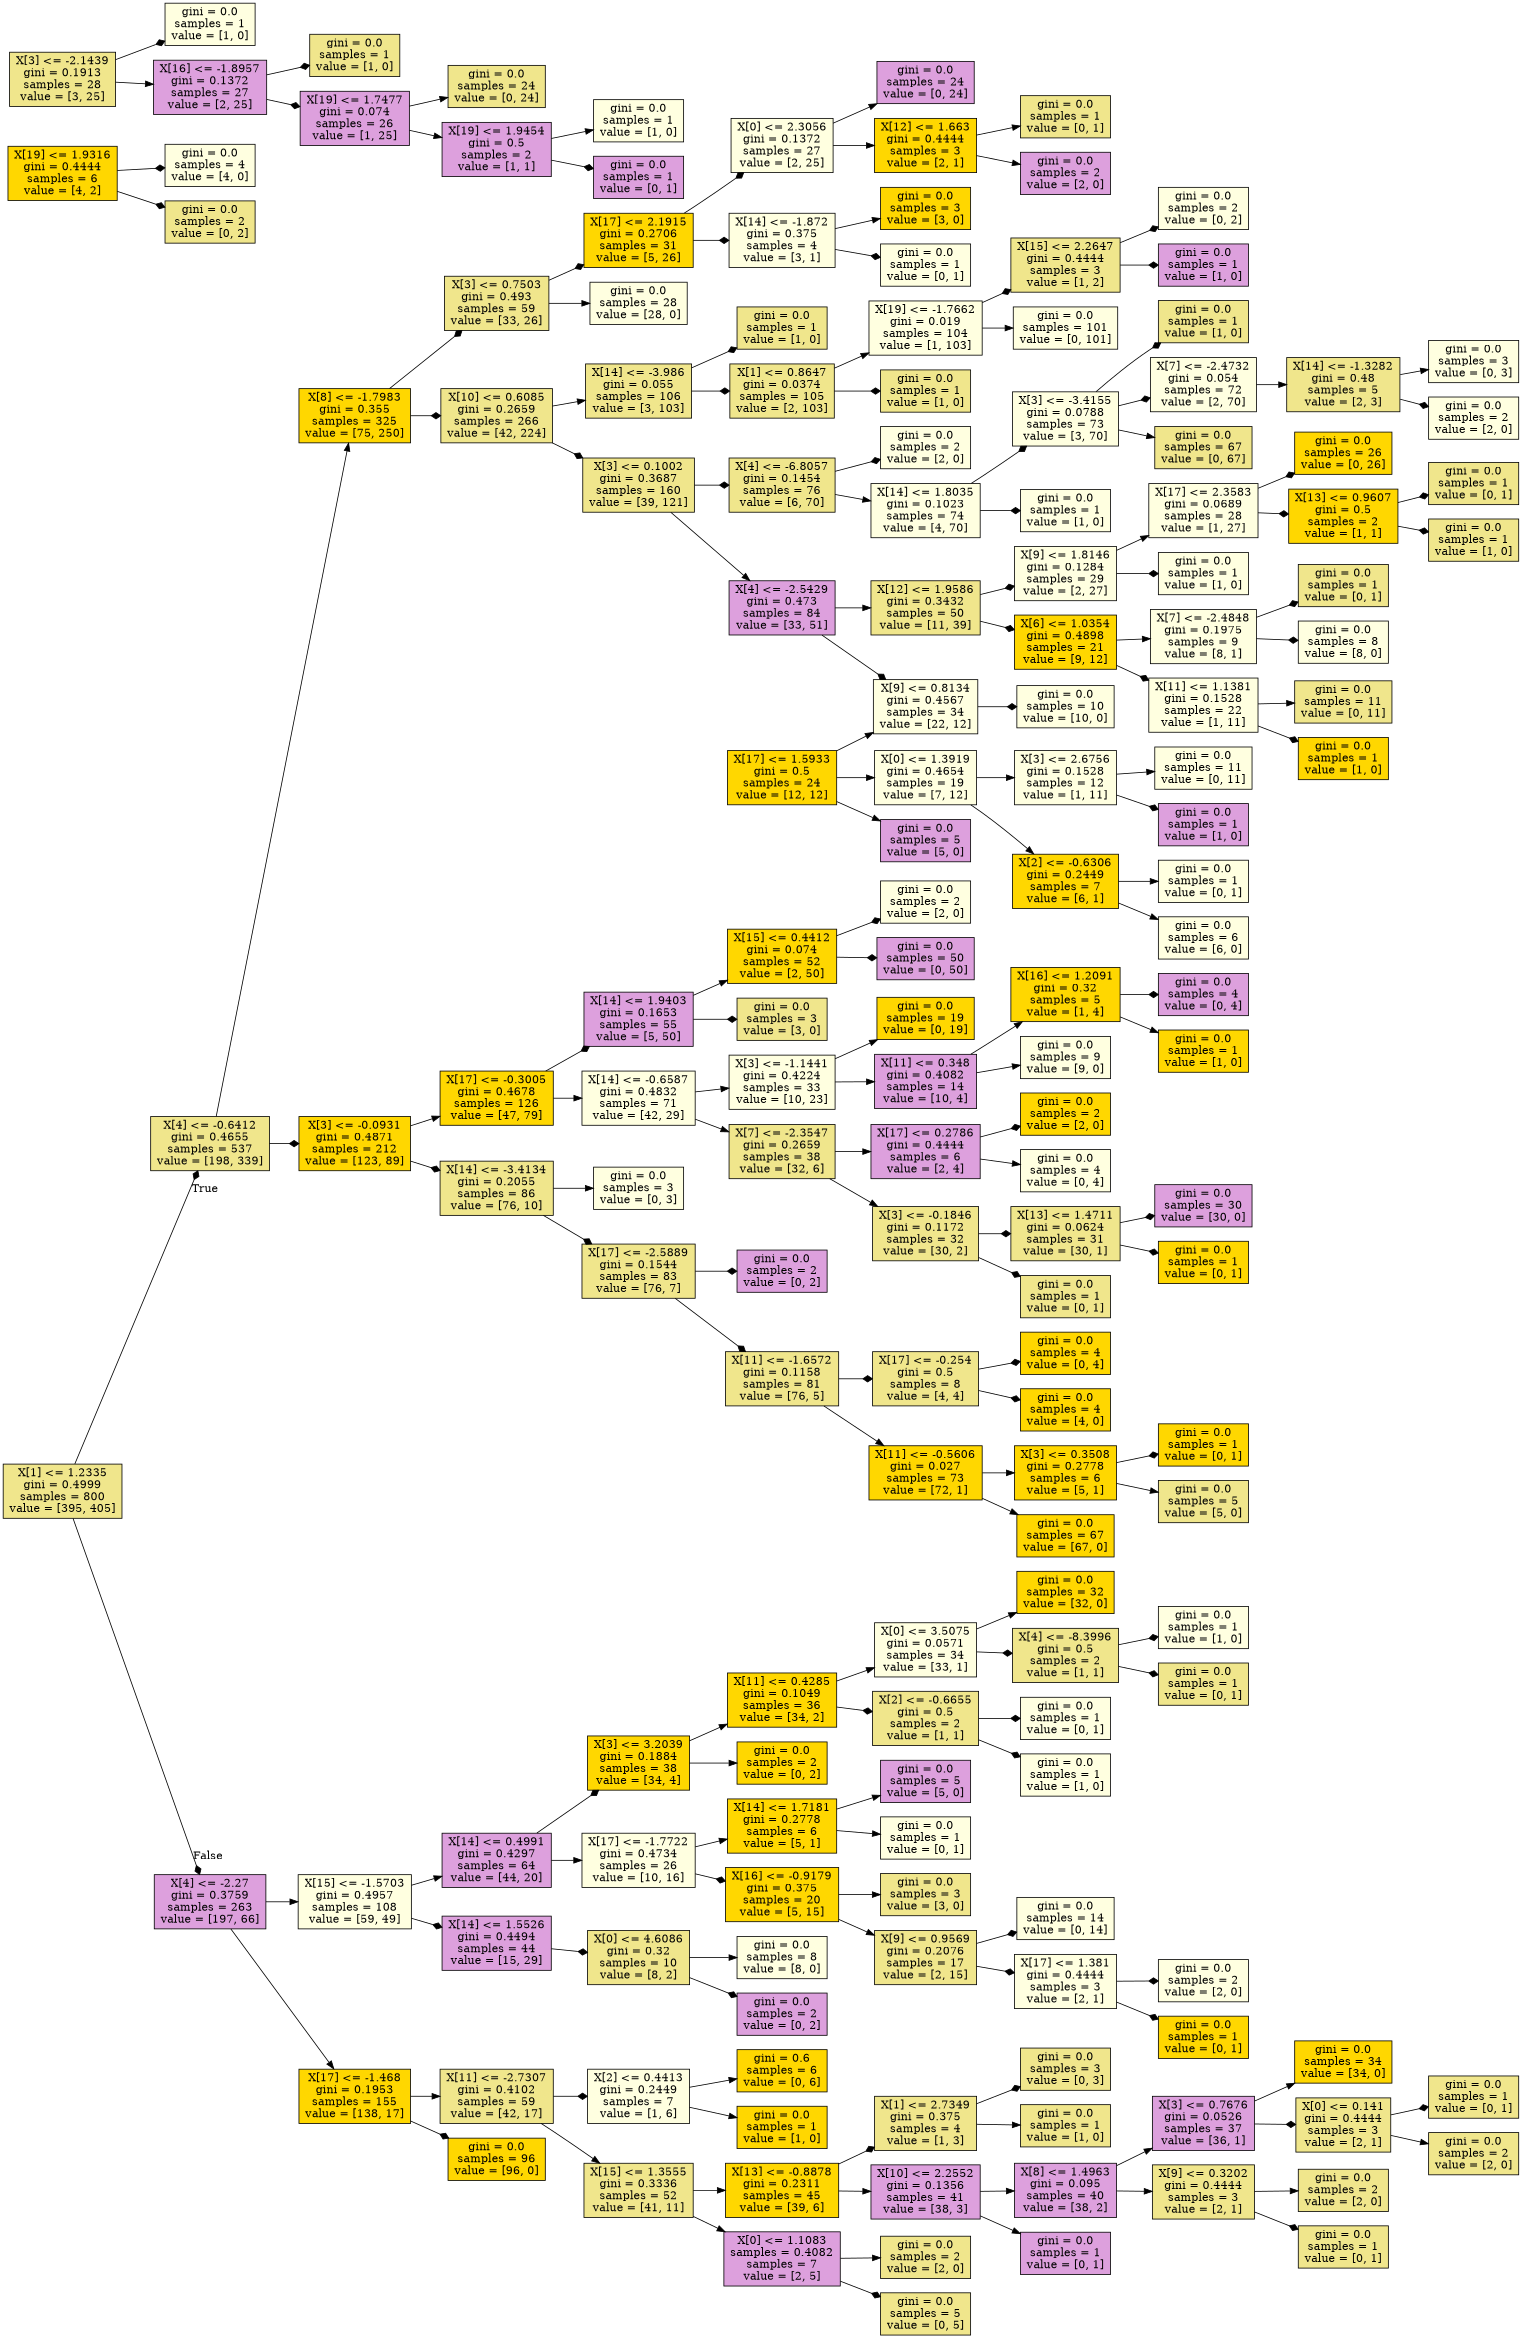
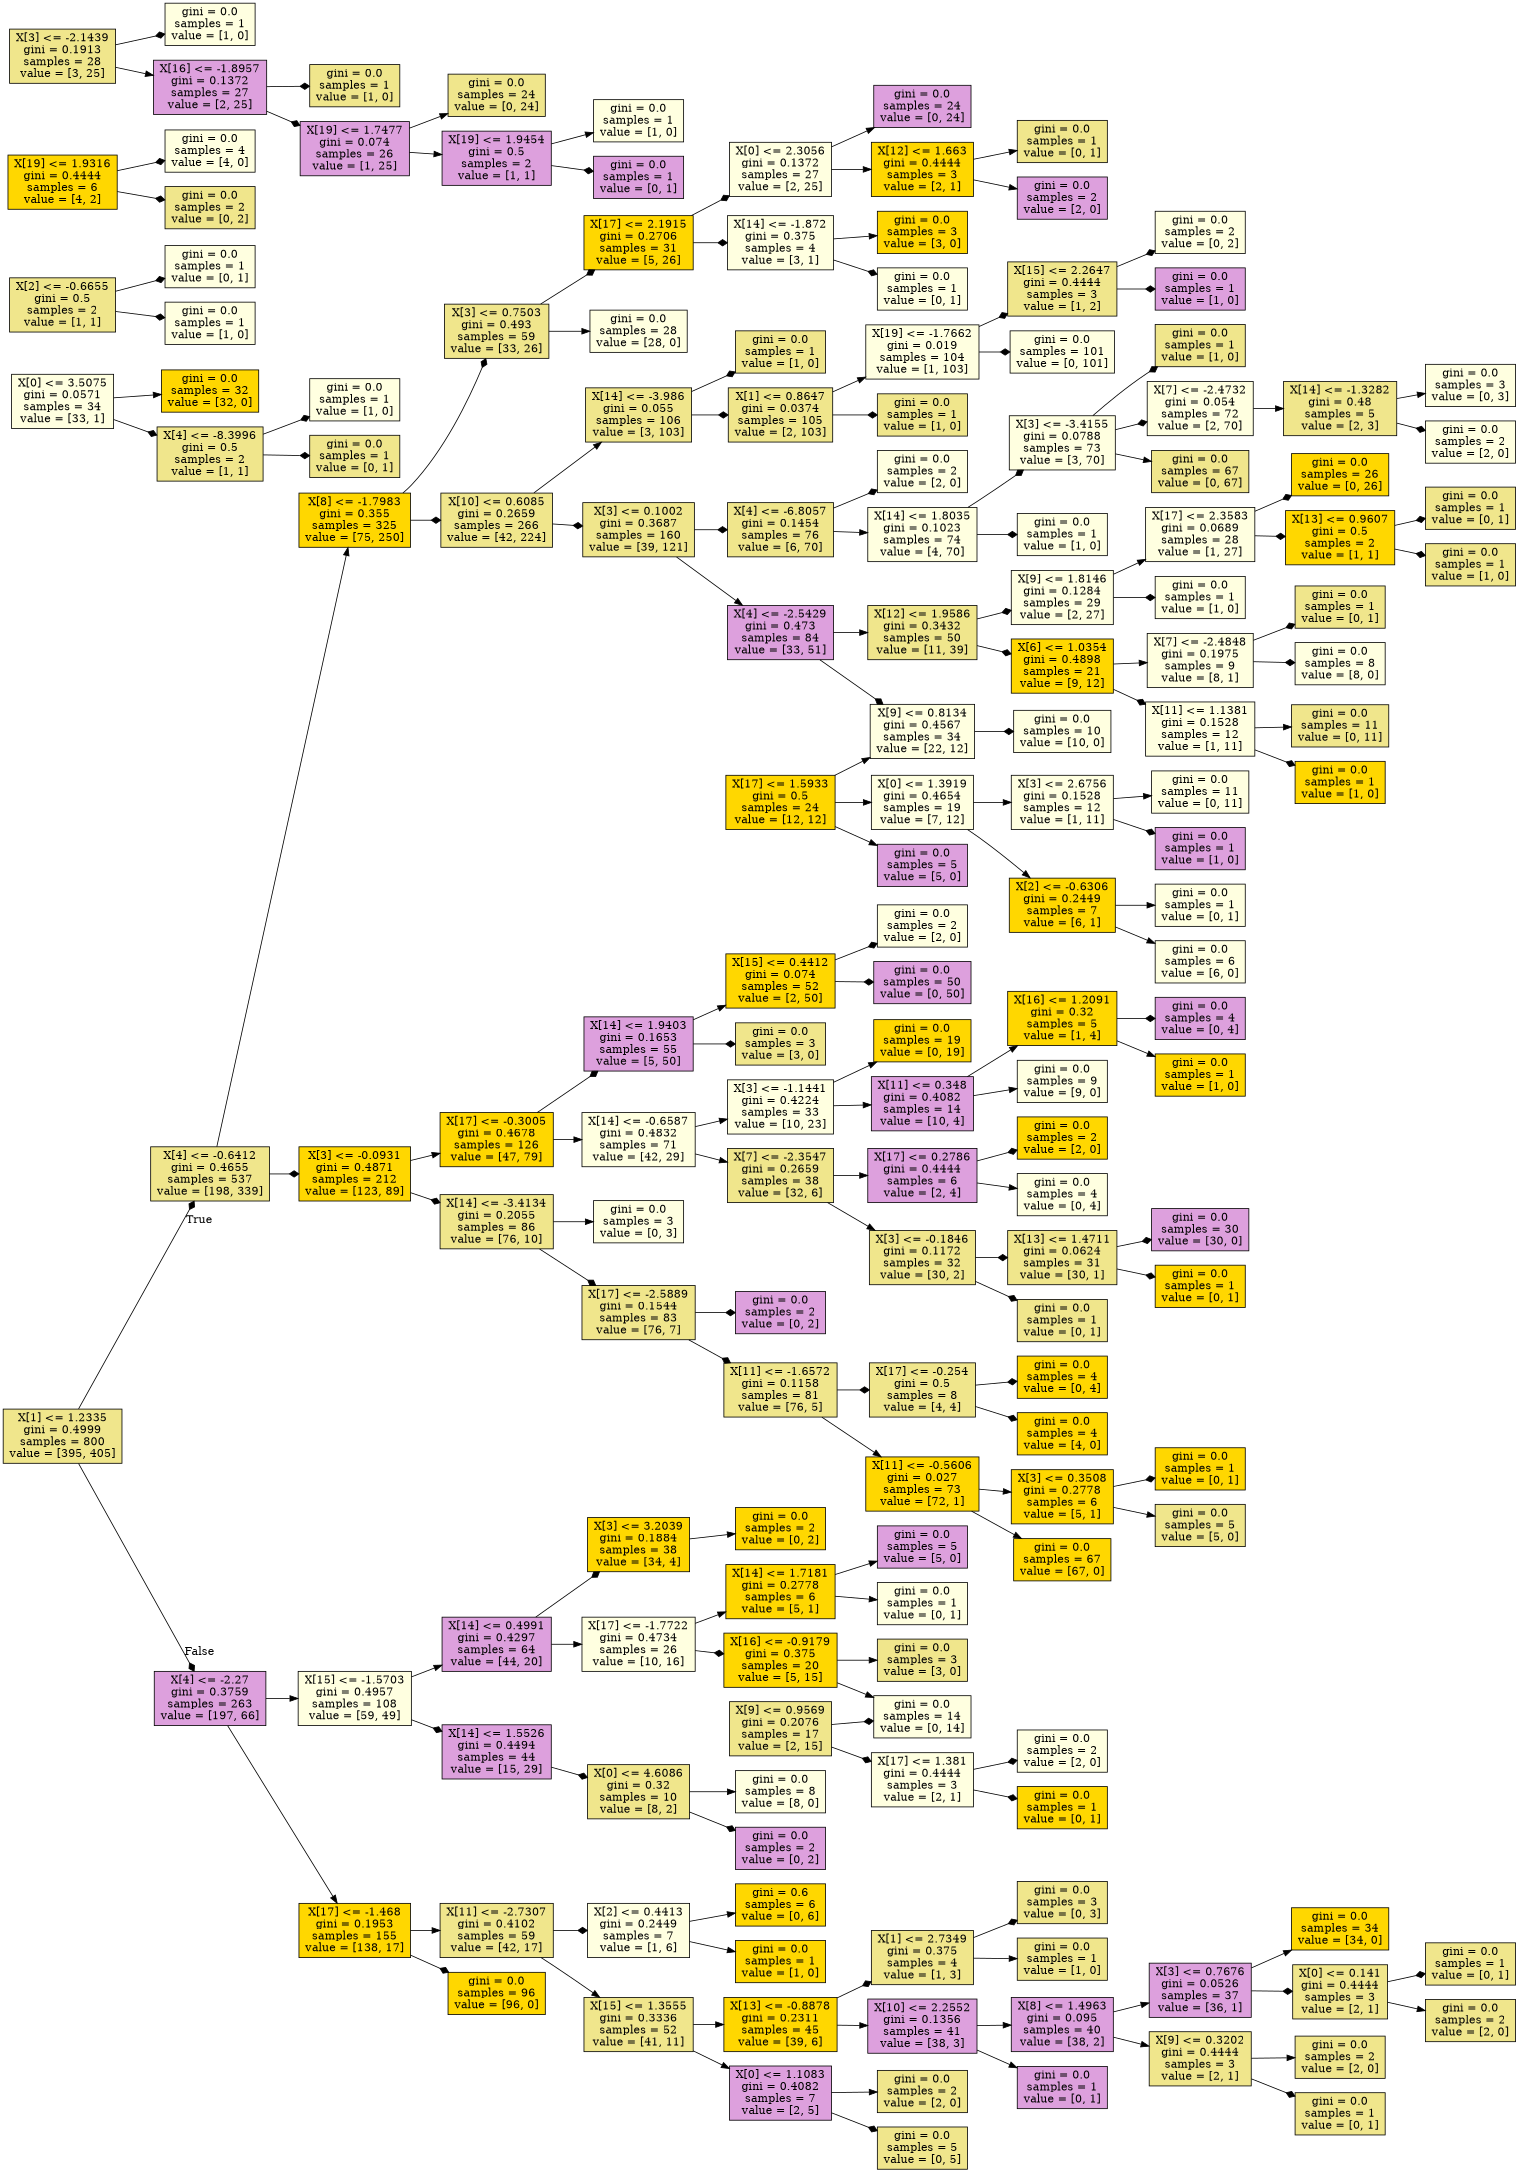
(994, 328) -> (990, 352)
(1203, 705) -> (1200, 729)
(782, 1700) -> none
(853, 1926) -> (852, 1689)
(782, 2259) -> (780, 2093)
